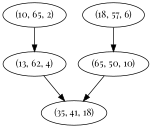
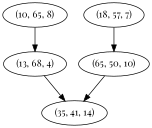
(35, 15) -> (35, 15)
(114, 15) -> (114, 15)
(35, 64) -> (35, 64)
(74, 113) -> (74, 113)
